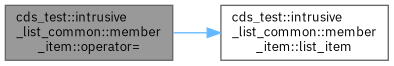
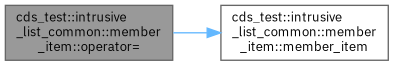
(305, 33) -> (305, 33)
